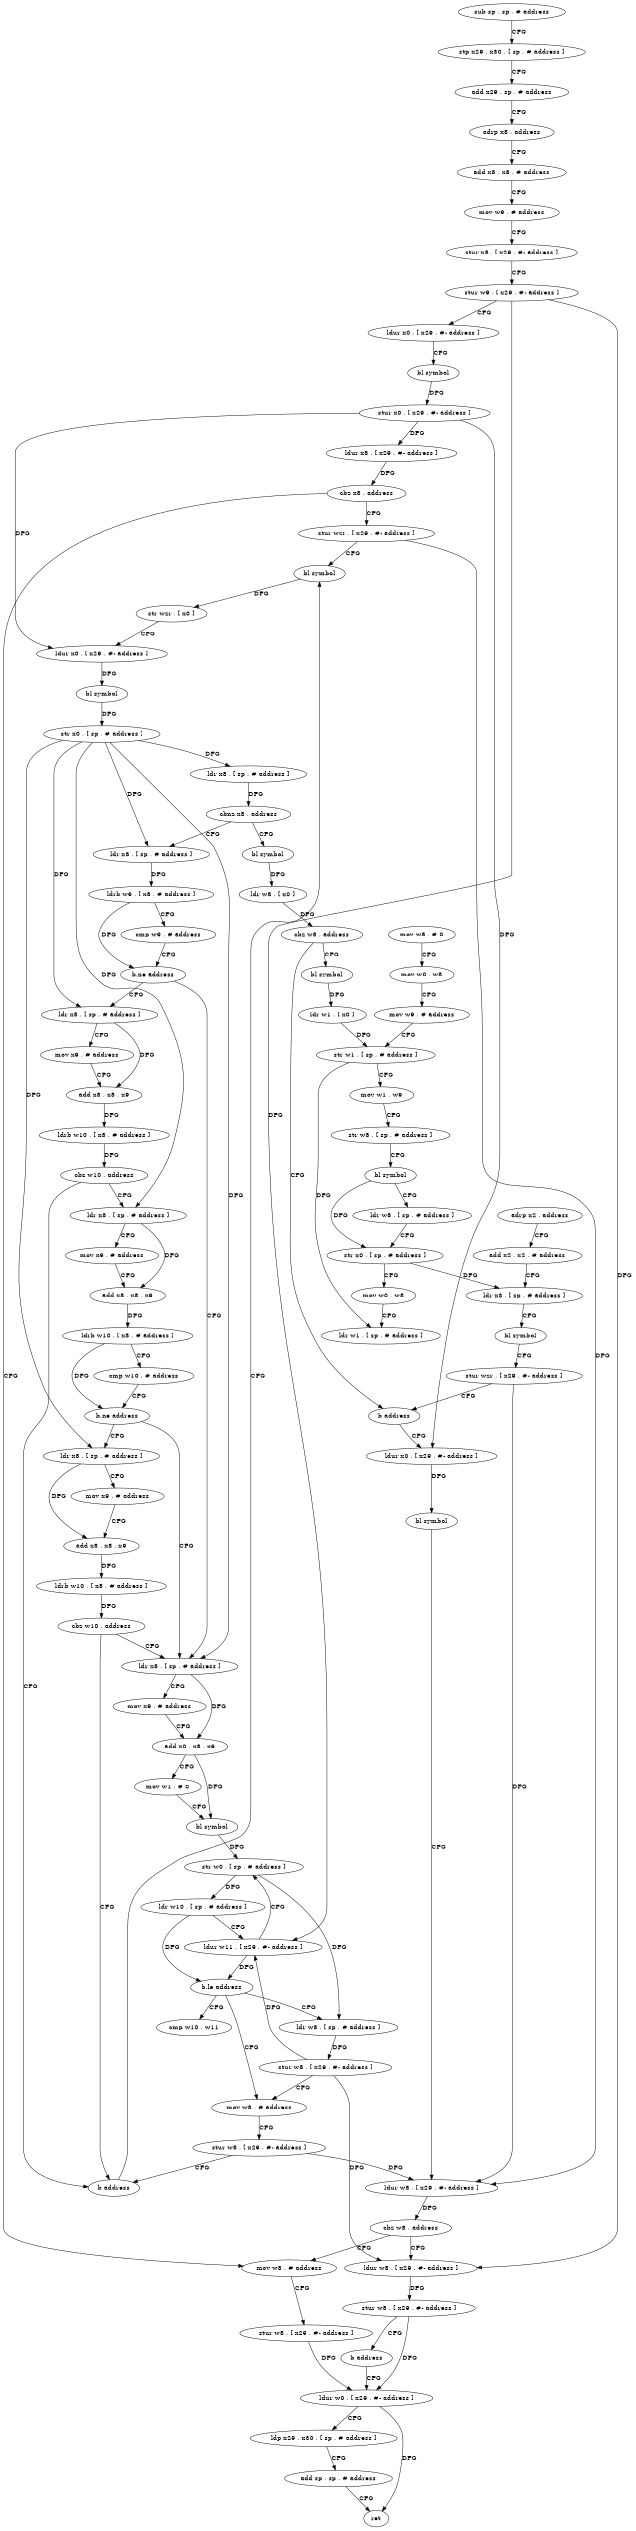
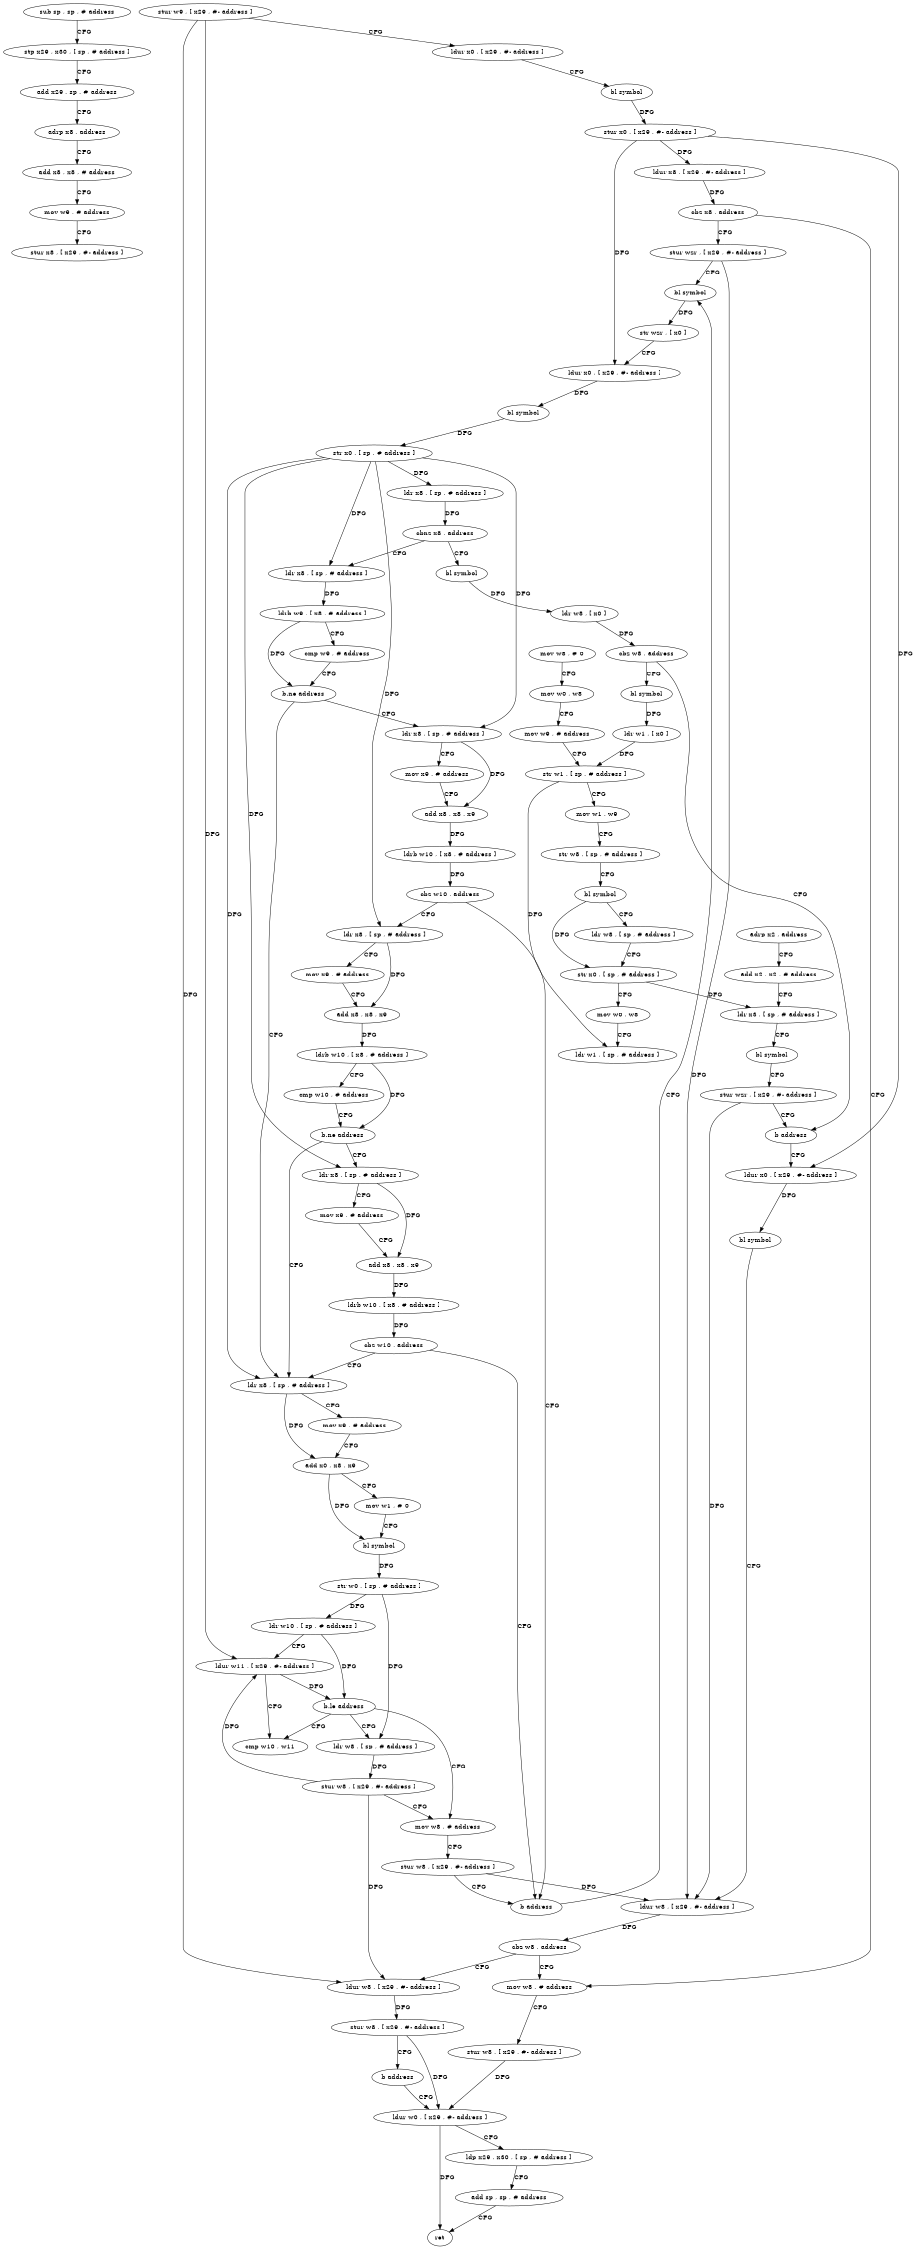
(512, 270) -> none
(271, 1908) -> (267, 1704)
